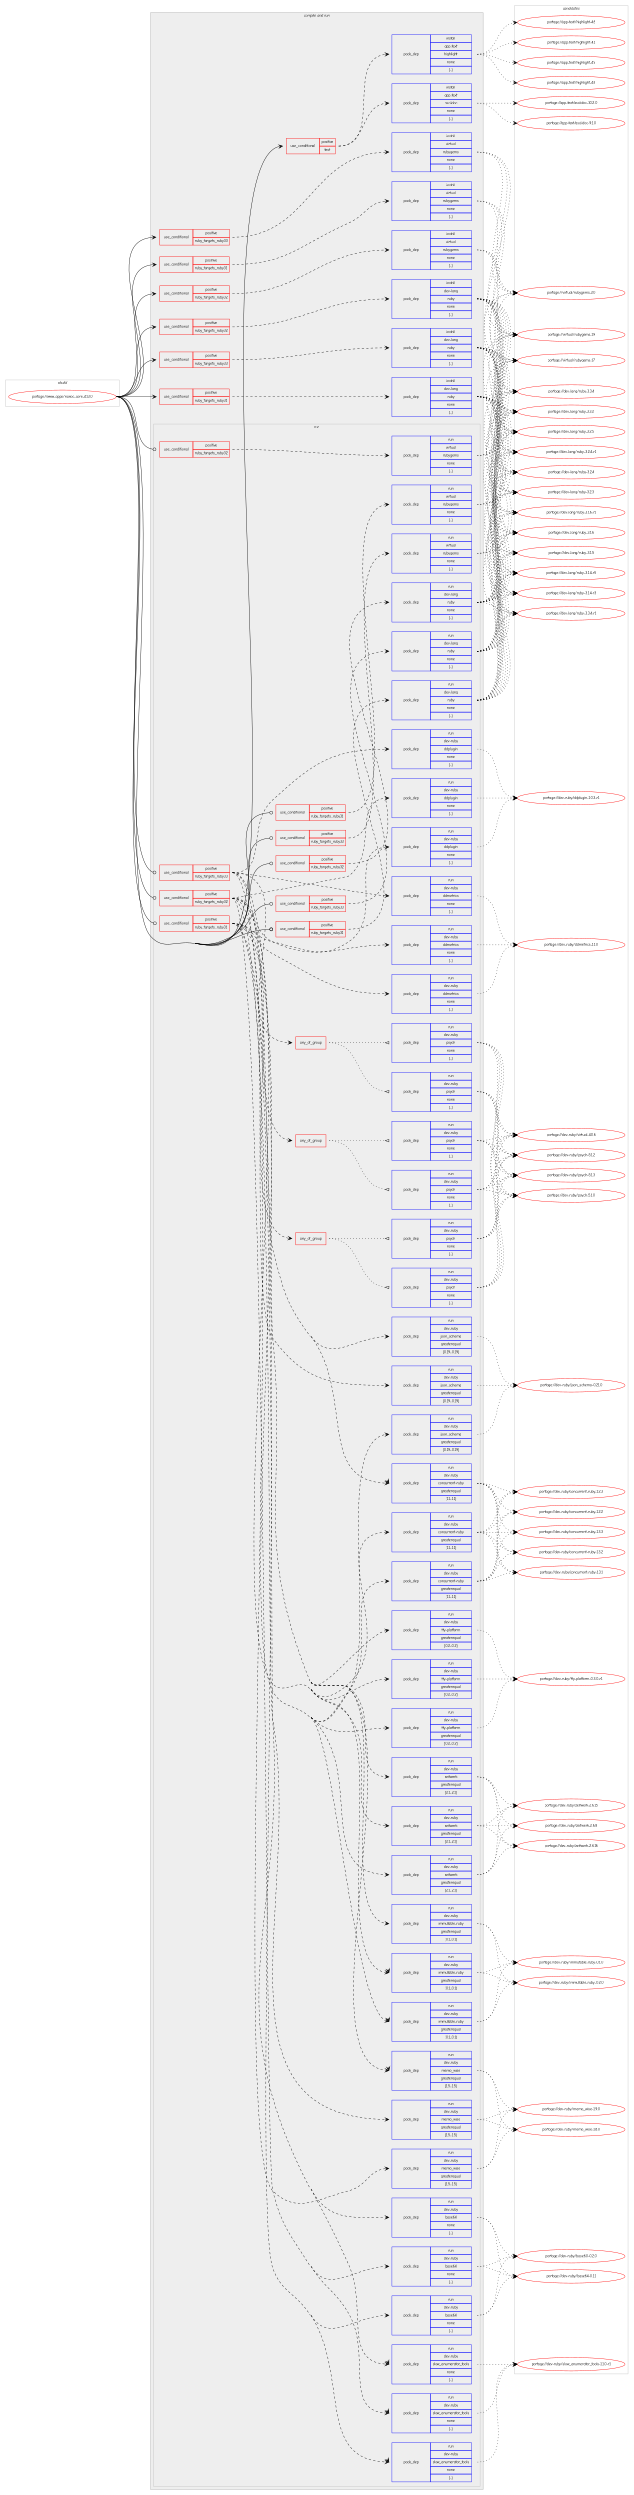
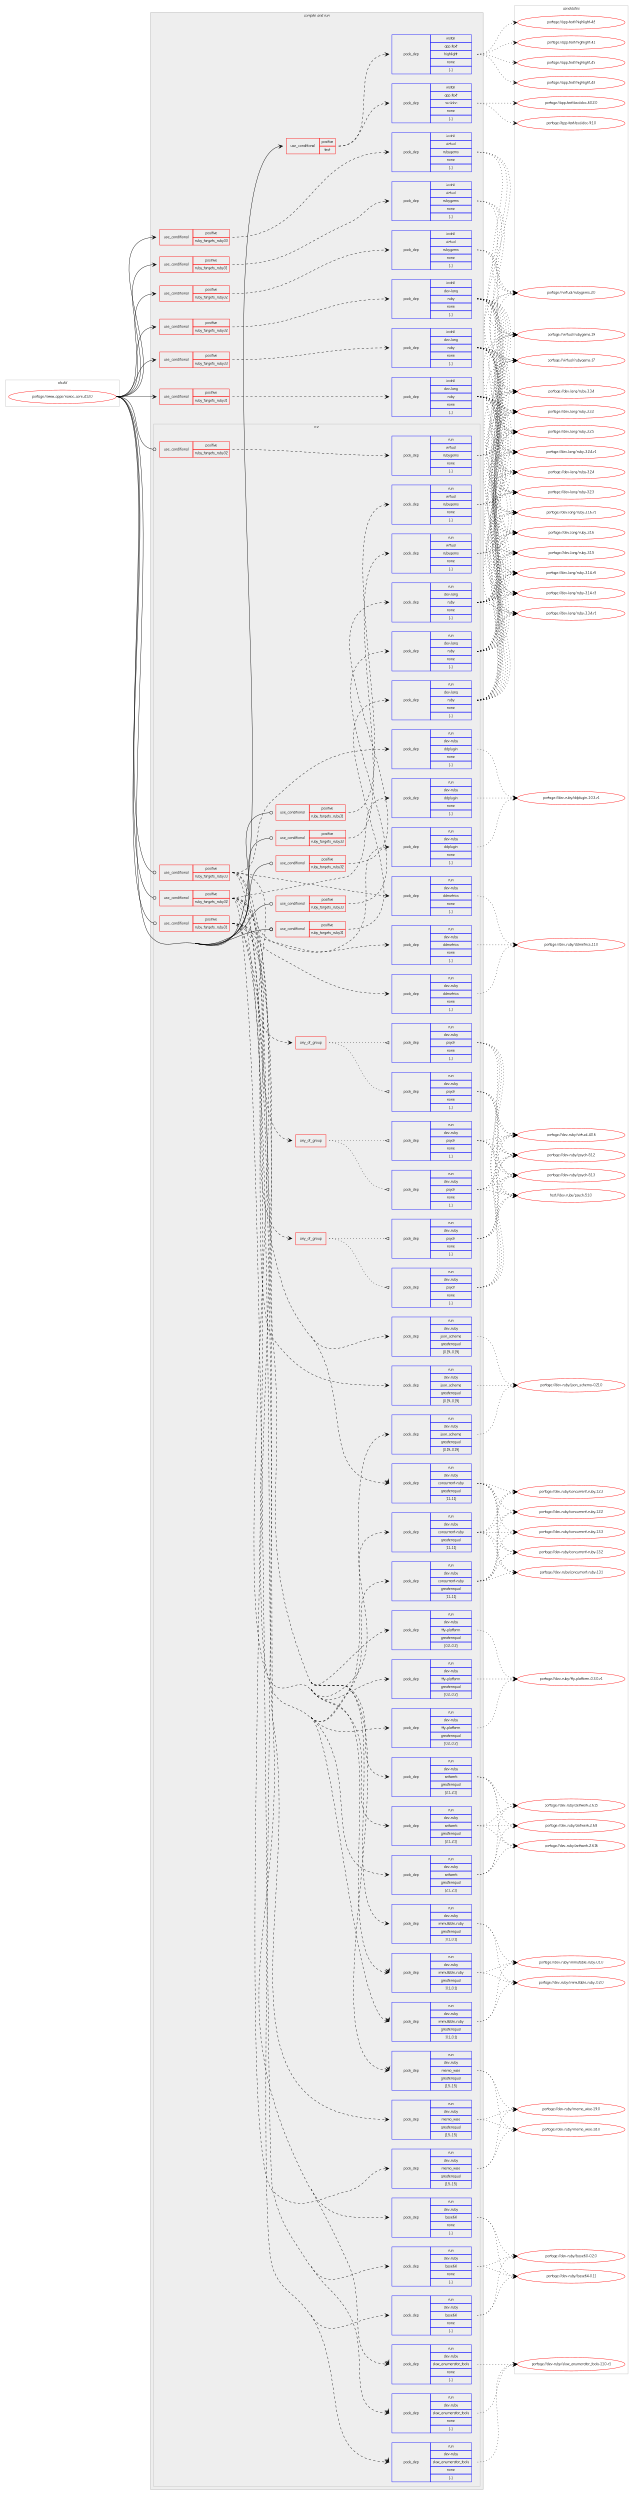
(571, 103) -> (571, 103)
(571, 1196) -> (571, 1196)
